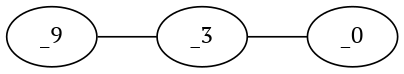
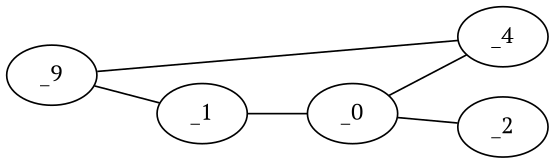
(202, 37) -> (202, 114)
none -> (503, 37)
none -> (503, 127)
